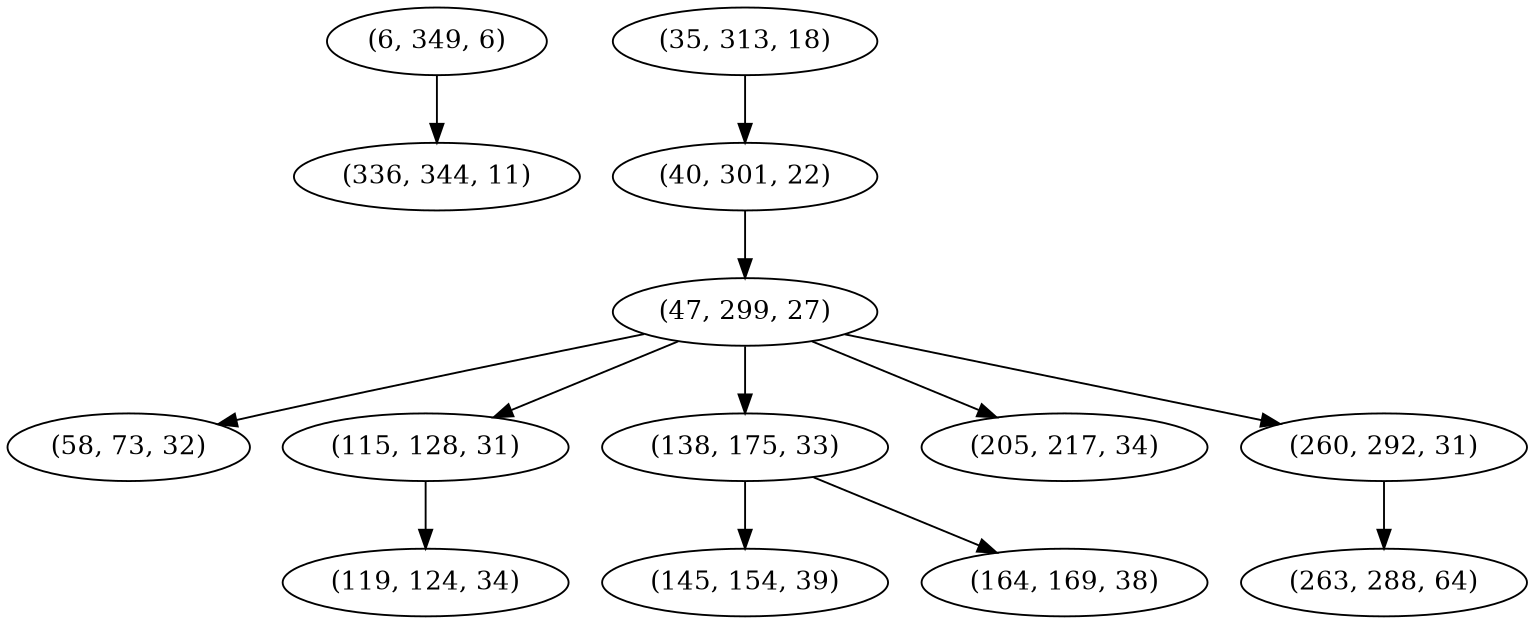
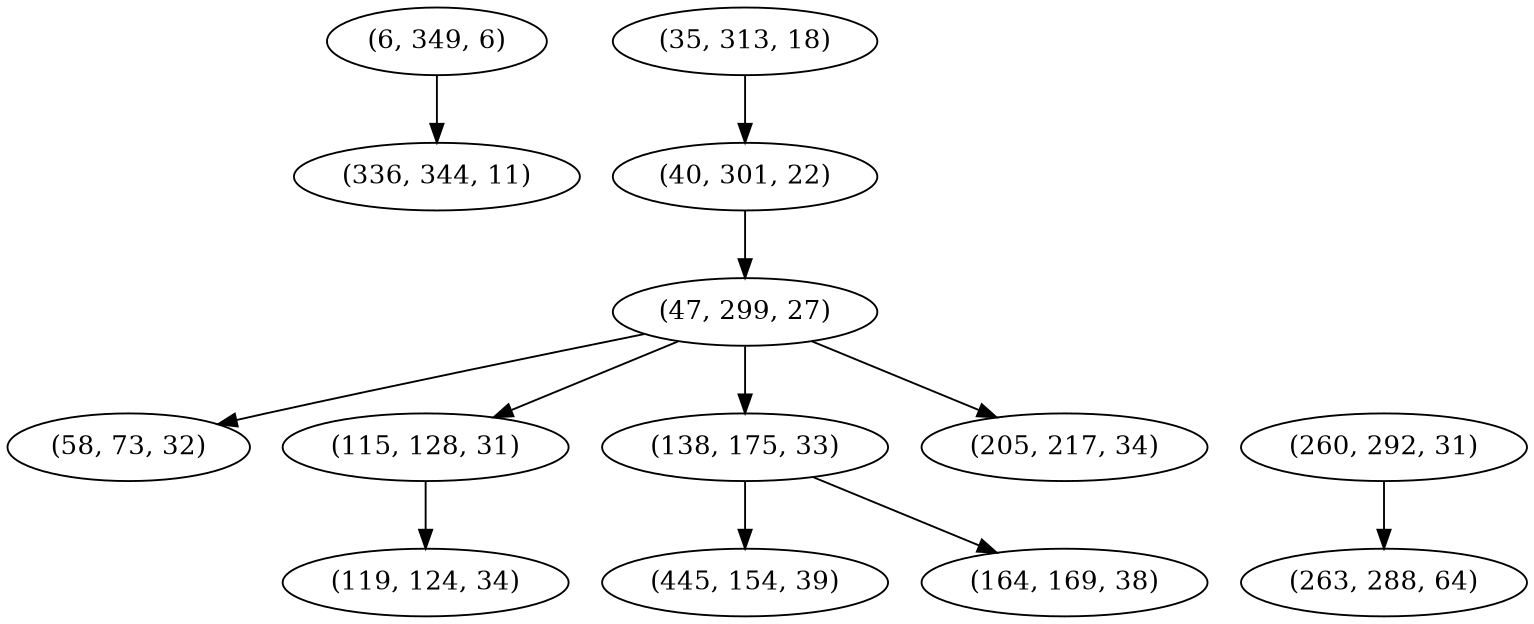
(1053, 377) -> none
(745, 583) -> (745, 583)
